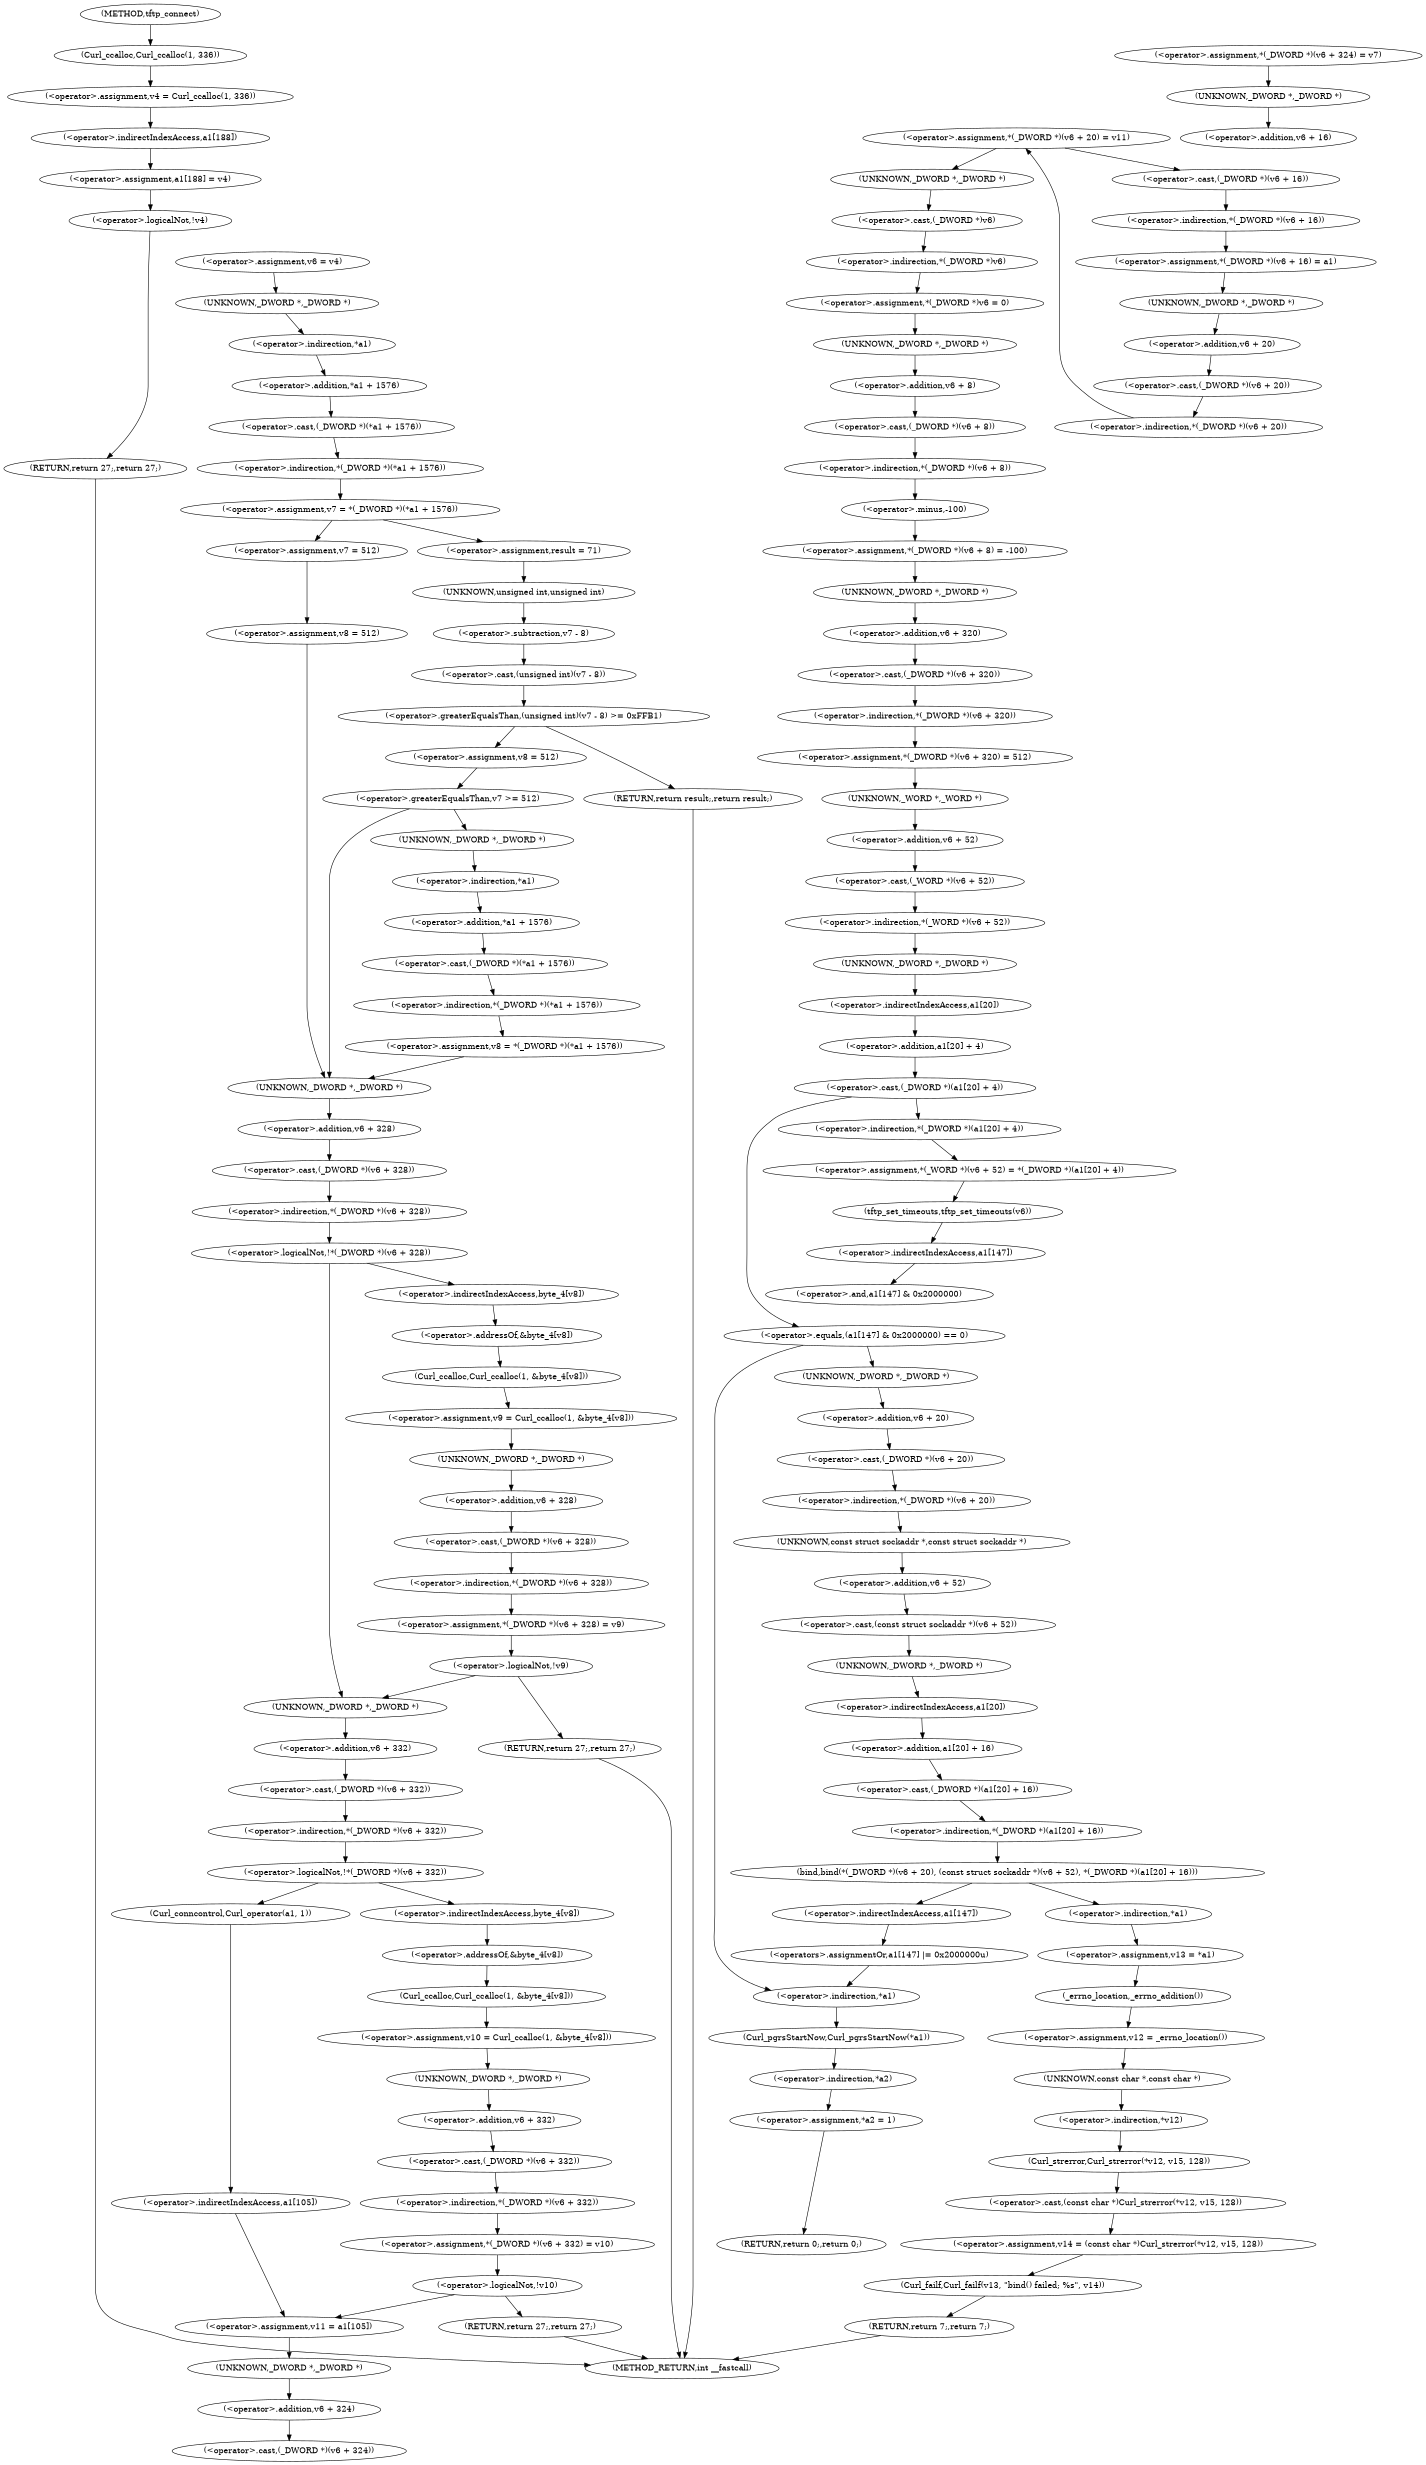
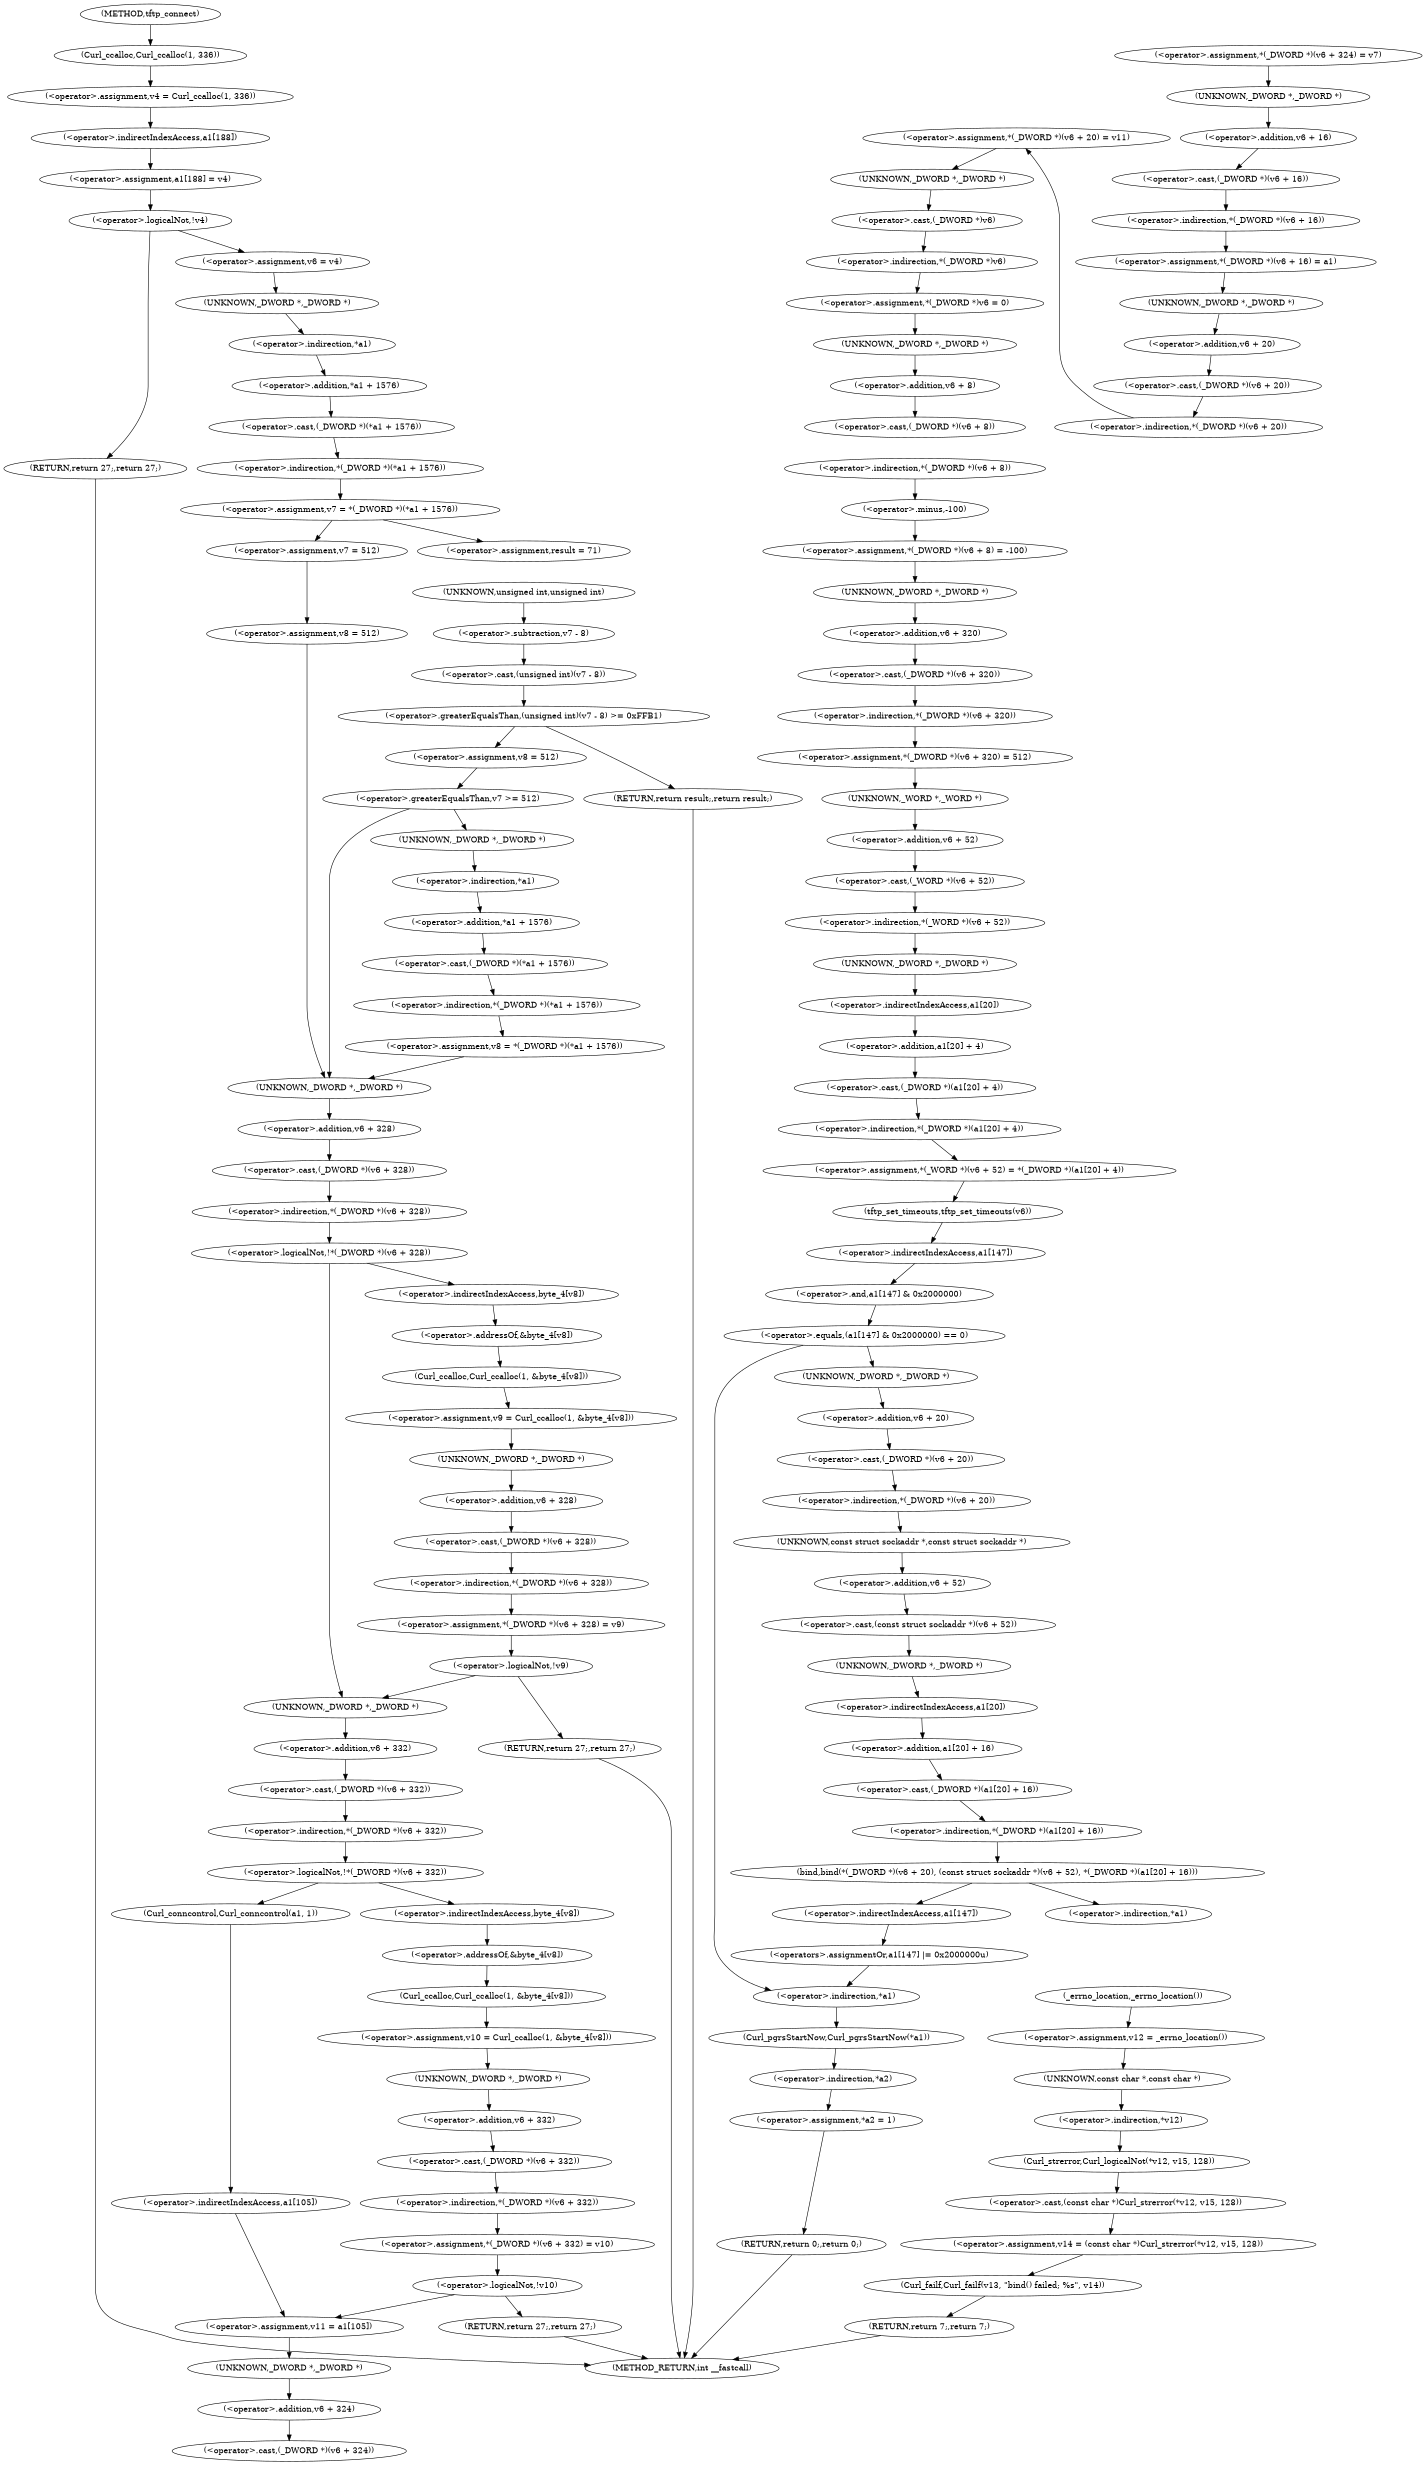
(1119, 159) -> (1249, 157)
none -> (209, 241)
(915, 445) -> none
(524, 569) -> none
(747, 1187) -> (873, 1313)
(231, 1914) -> (231, 1914)
(1140, 1955) -> none
(1133, 1997) -> (1133, 1997)
(1119, 2162) -> (1119, 2162)
none -> (744, 2304)
